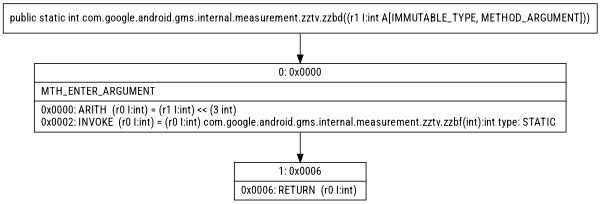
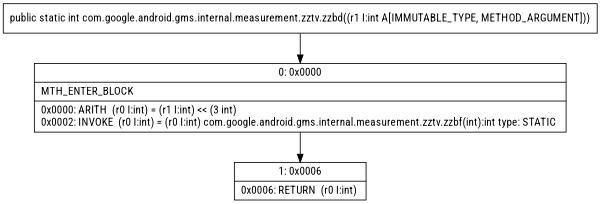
(99, 91) -> (88, 91)
